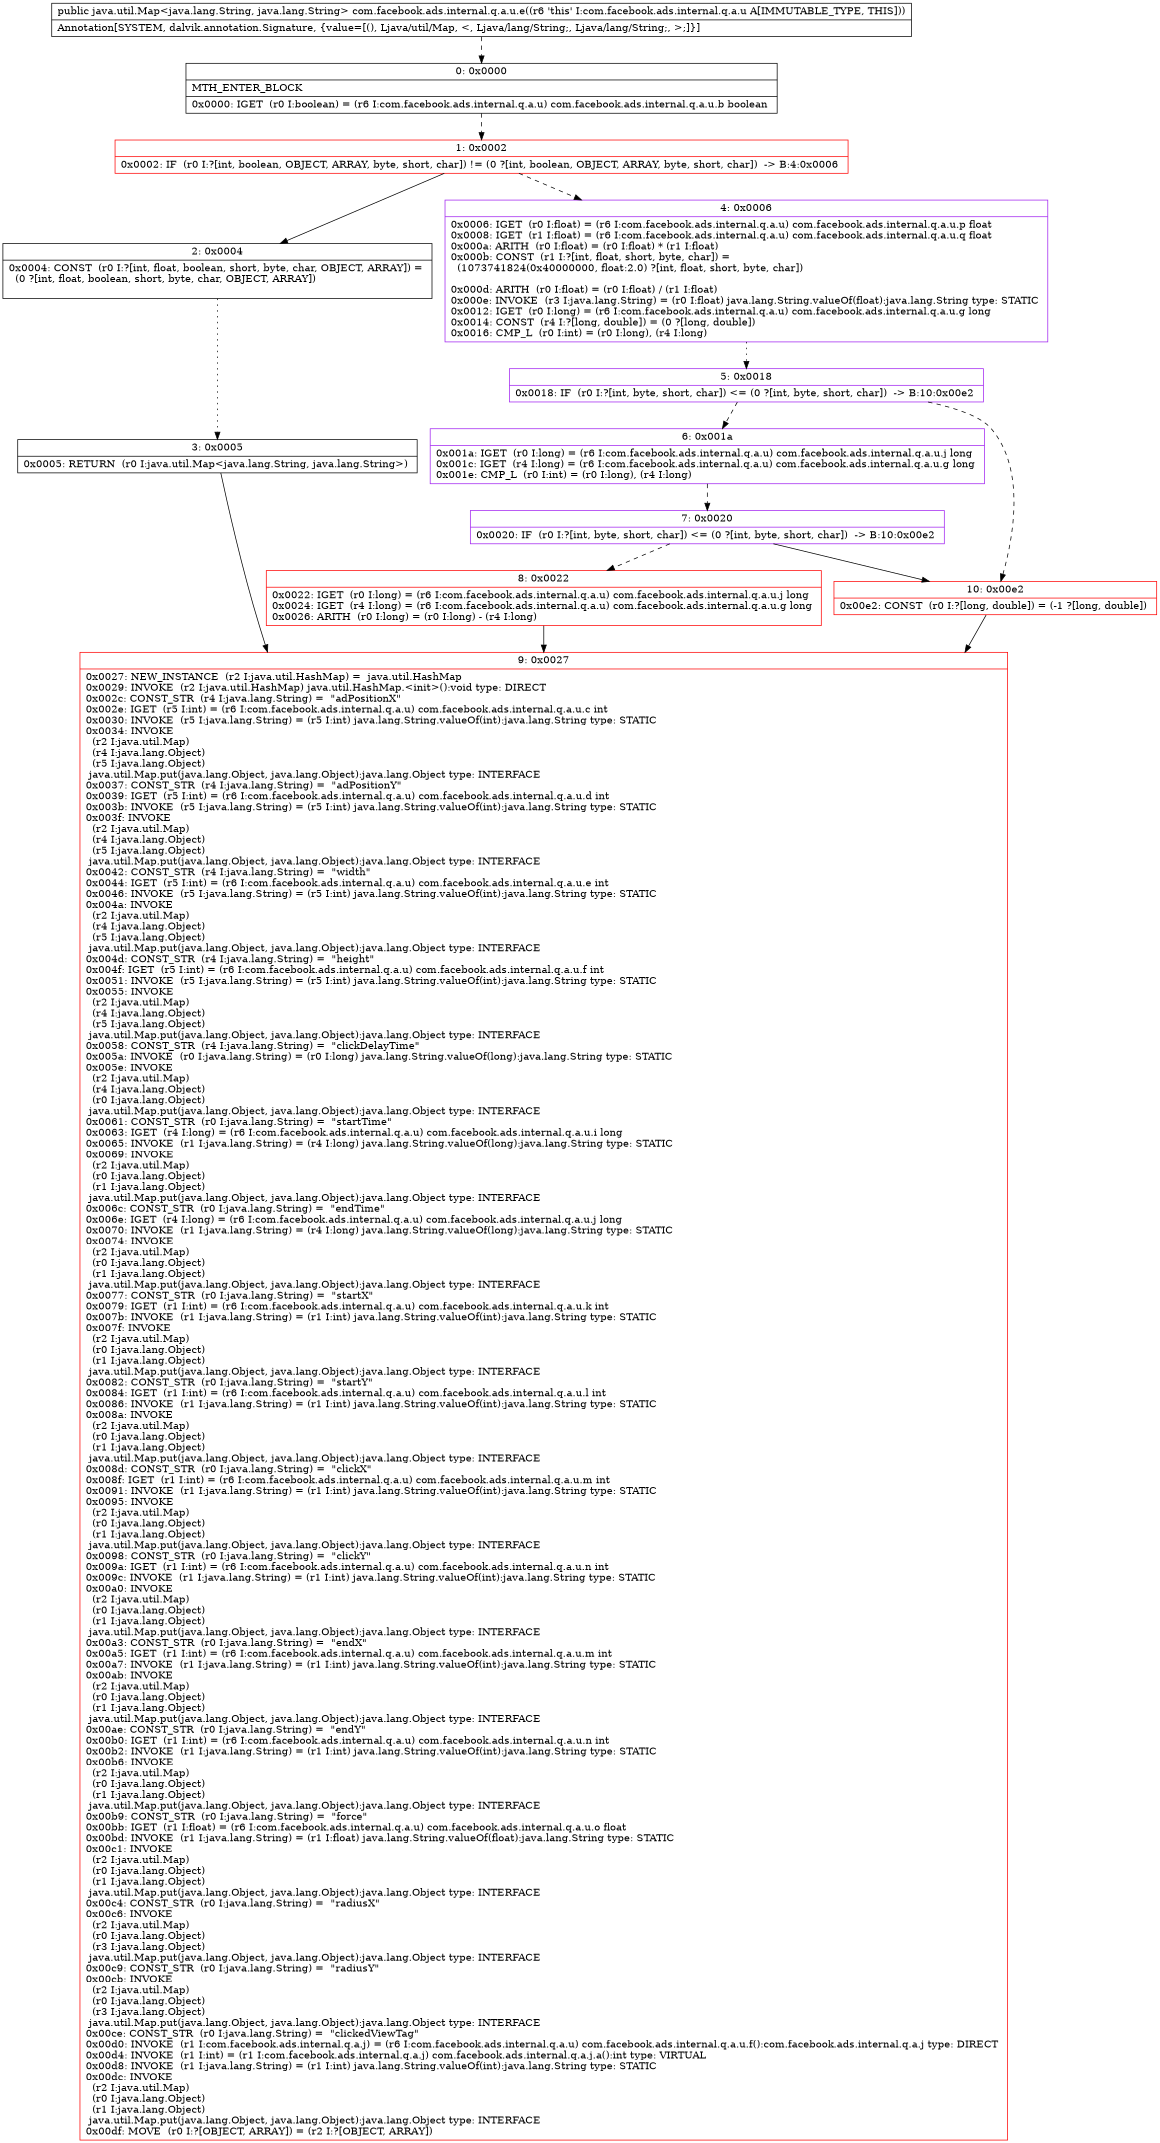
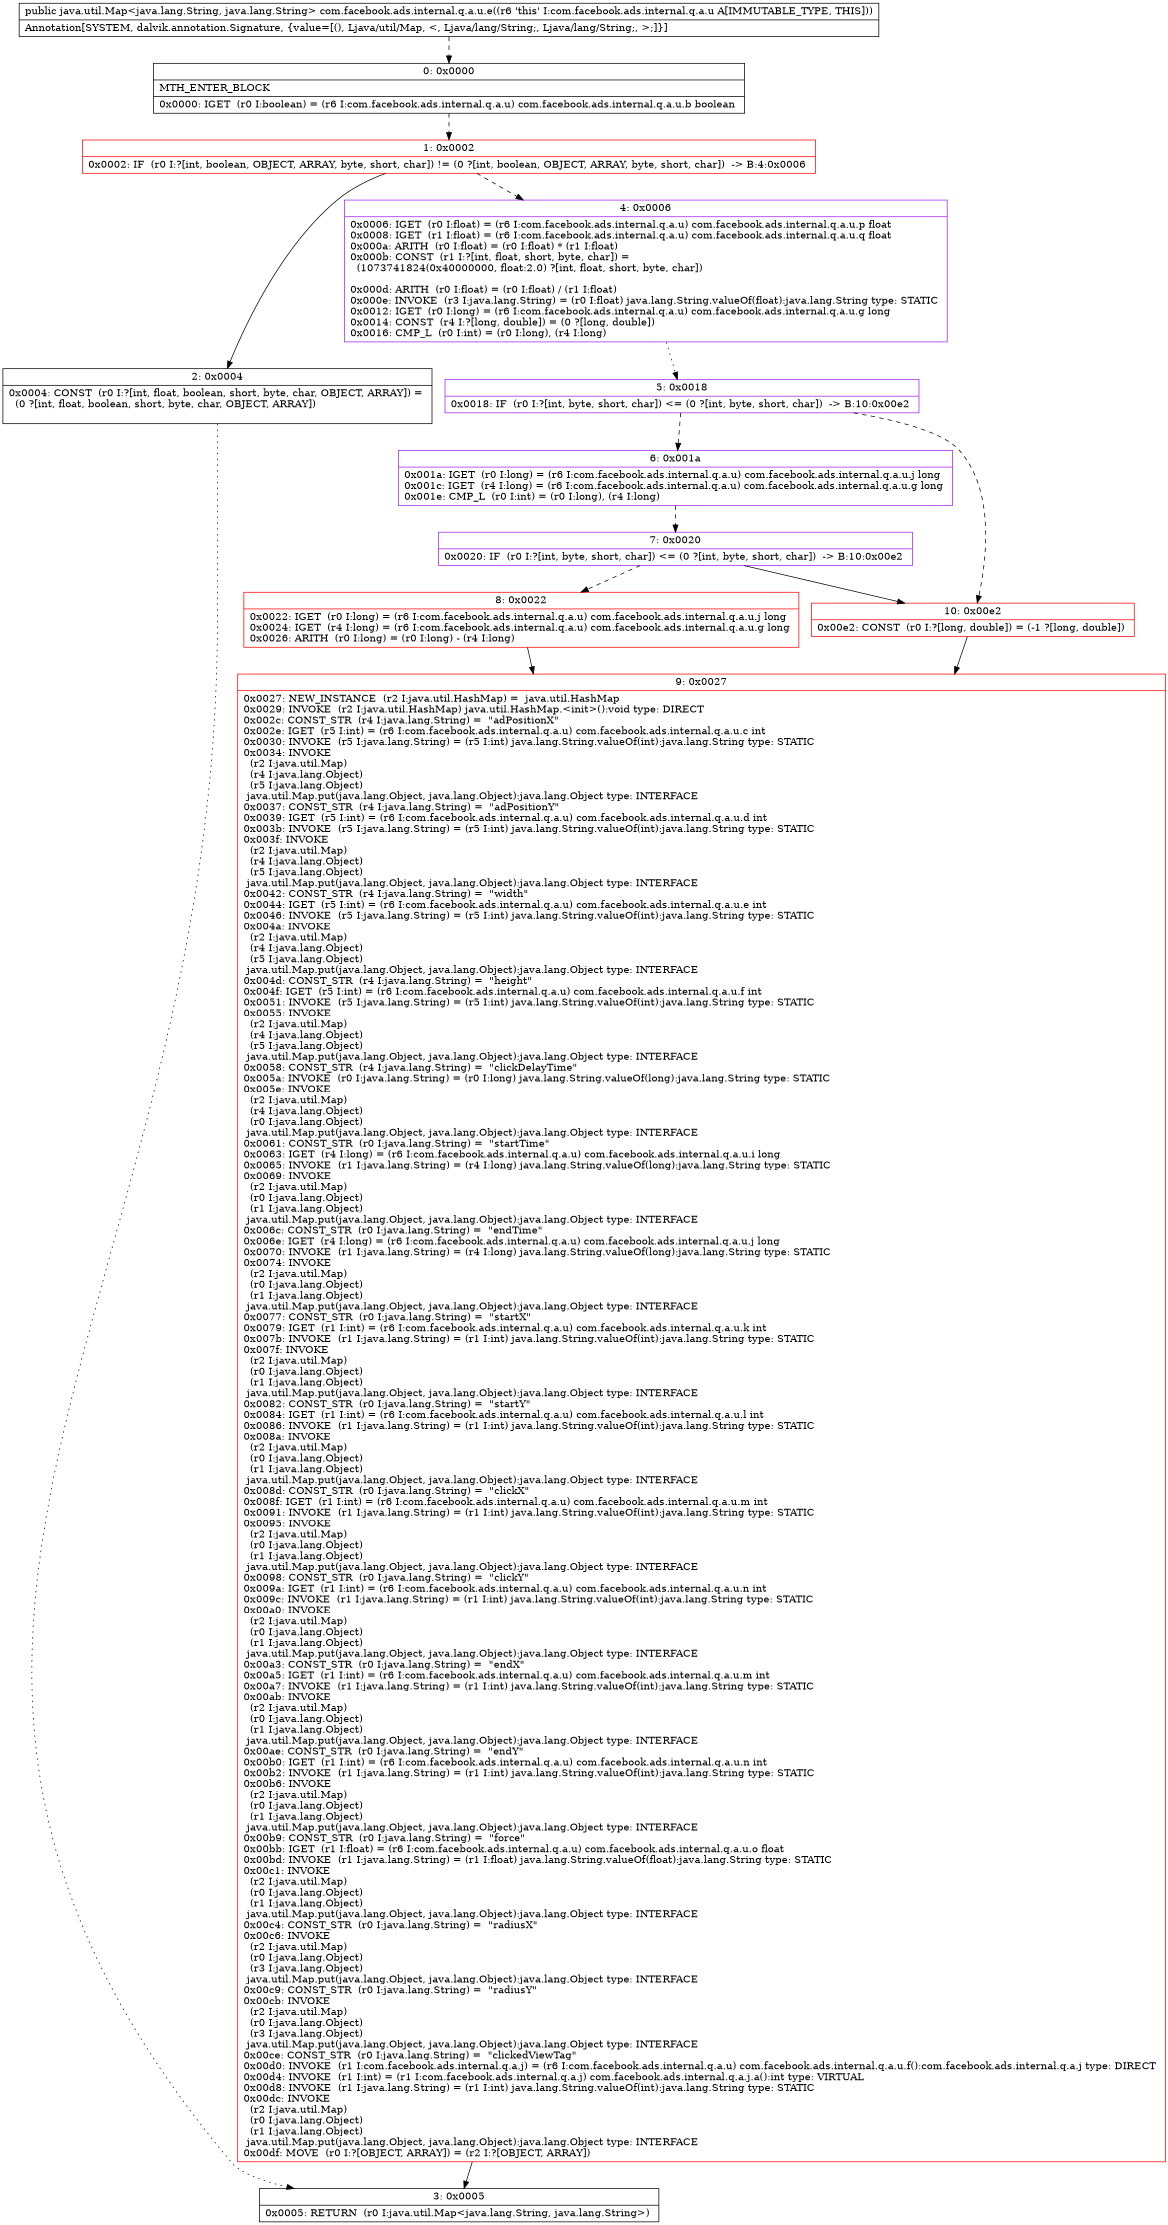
(241, 560) -> (469, 2172)
